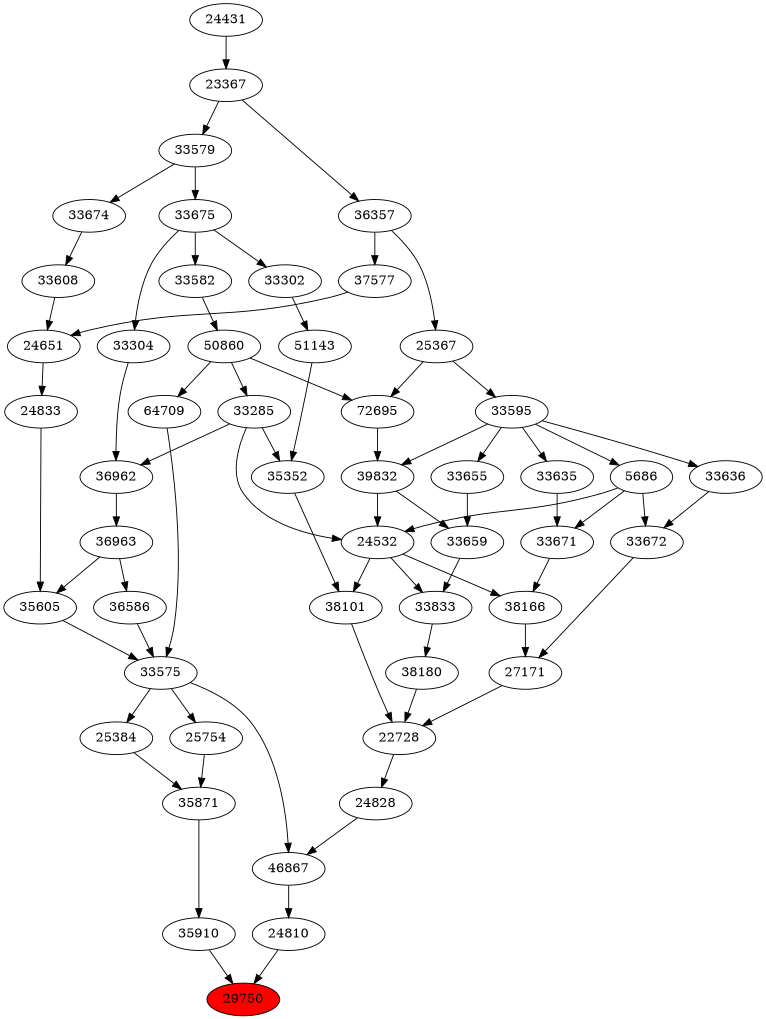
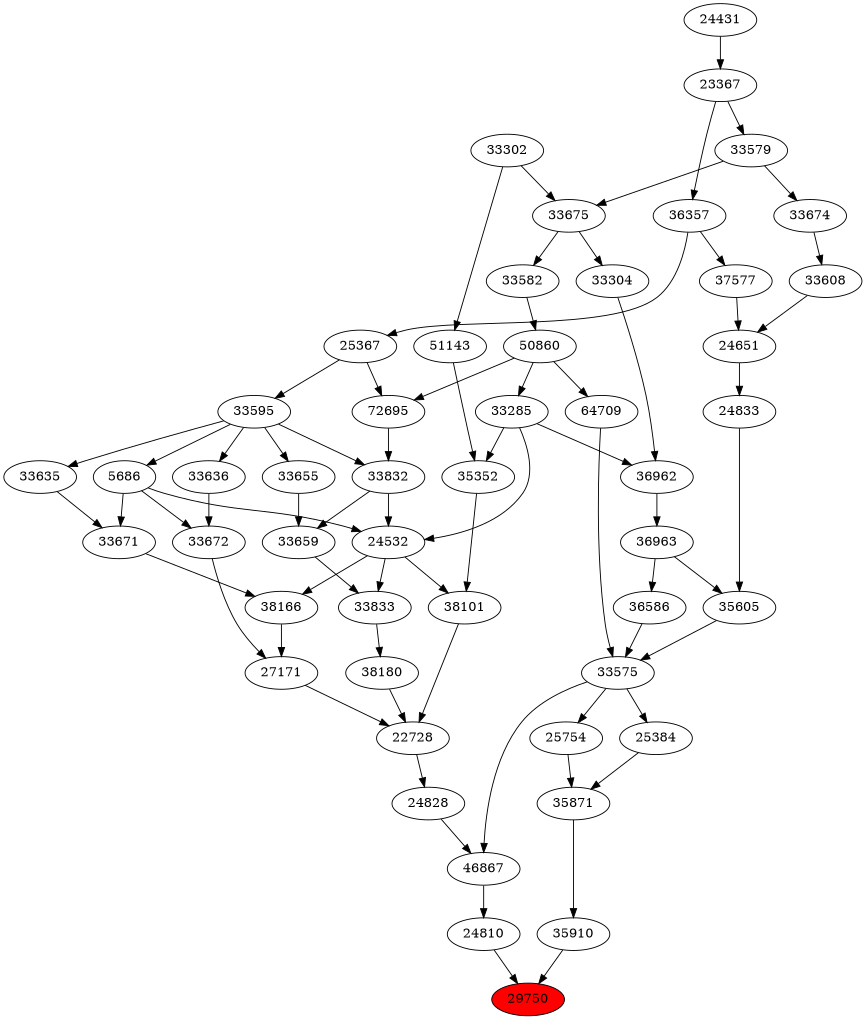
(236, 246) -> (535, 180)
(378, 477) -> (388, 477)
